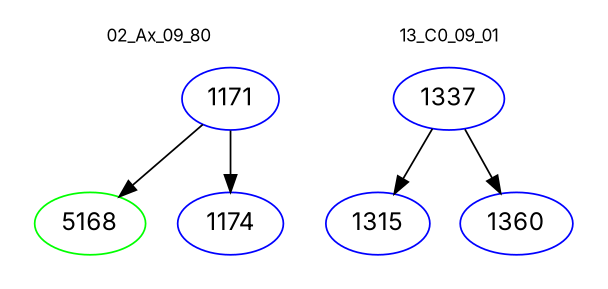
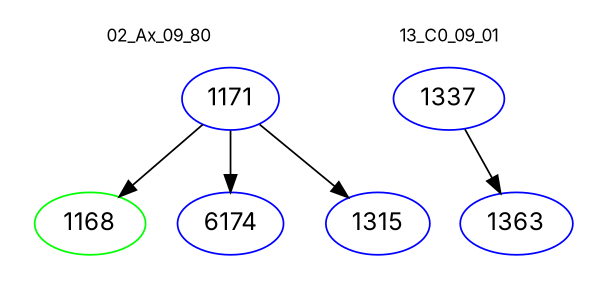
(418, 154) -> (286, 146)
(90, 224) -> (90, 224)
(231, 224) -> (231, 224)
(517, 224) -> (517, 224)
